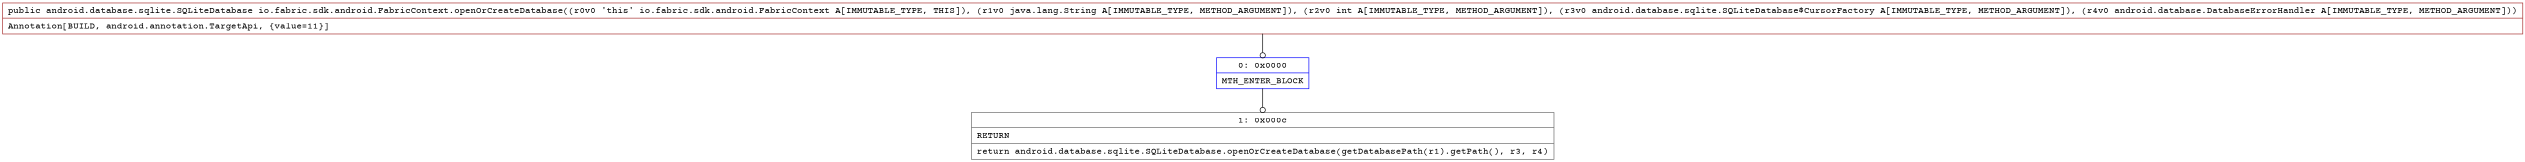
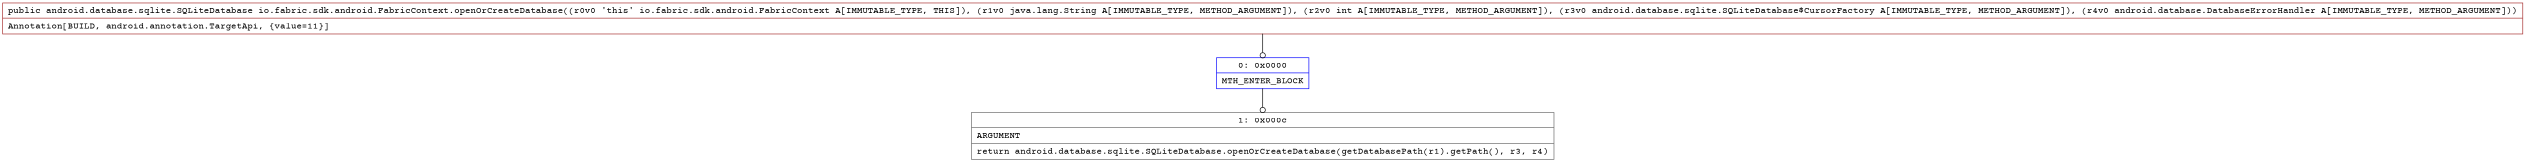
(993, 135) -> (999, 135)
